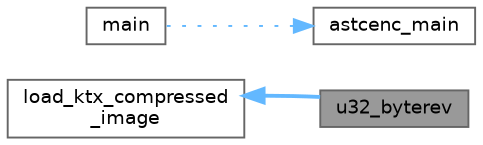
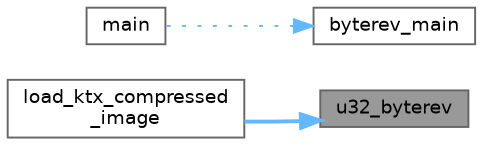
(394, 26) -> (394, 26)
(292, 96) -> (273, 122)
